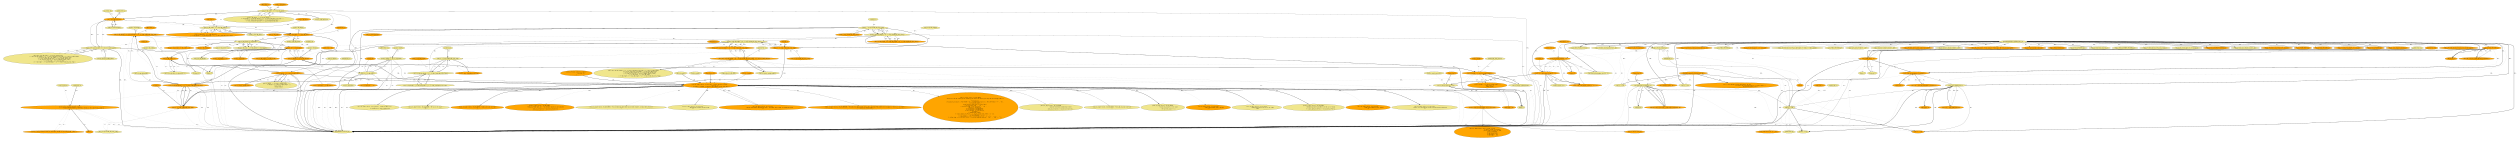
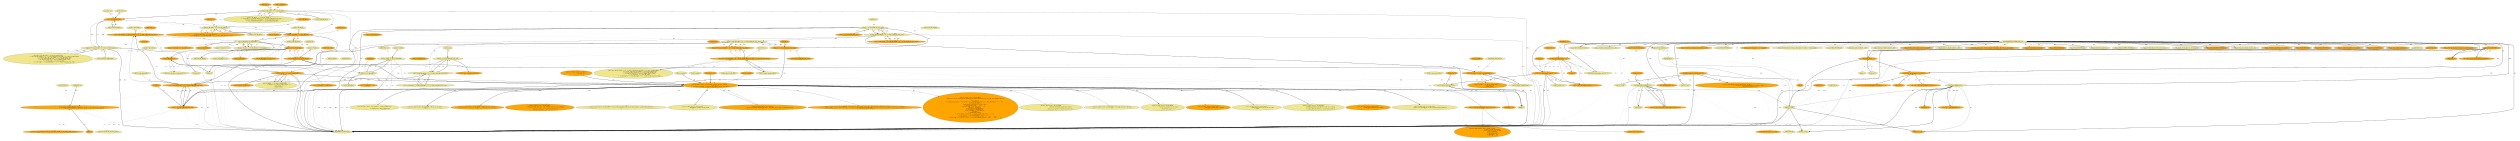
(220, 59) -> (220, 59)
none -> (1871, 85)
